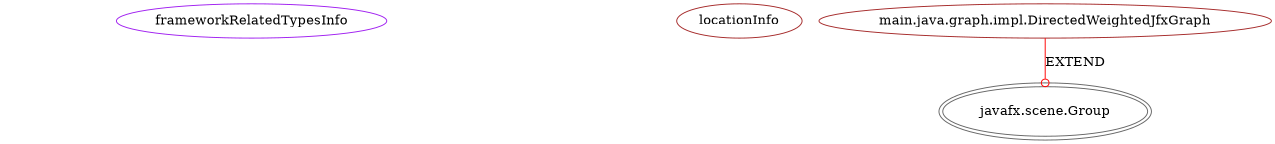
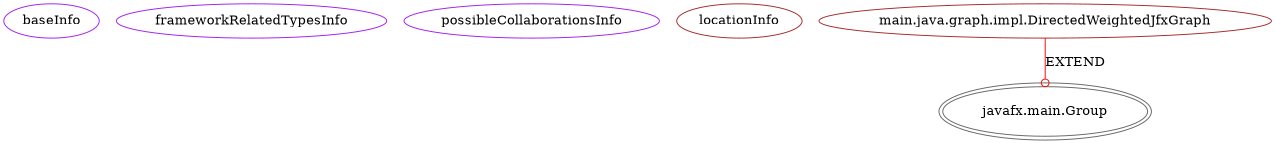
none -> (51, 21)
none -> (532, 21)
(1045, 111) -> (1045, 111)
